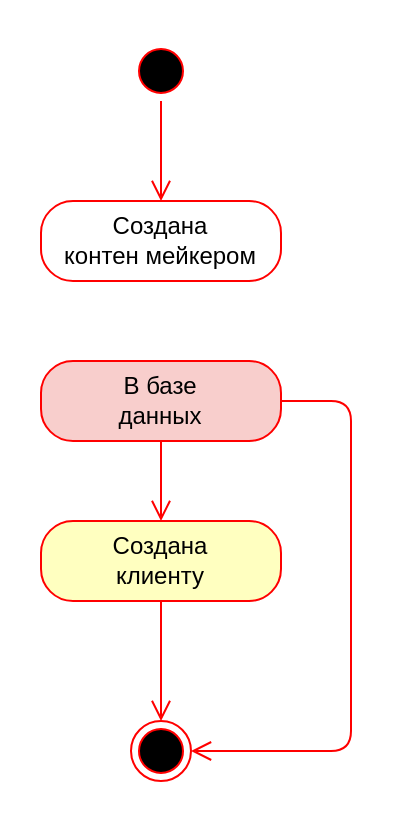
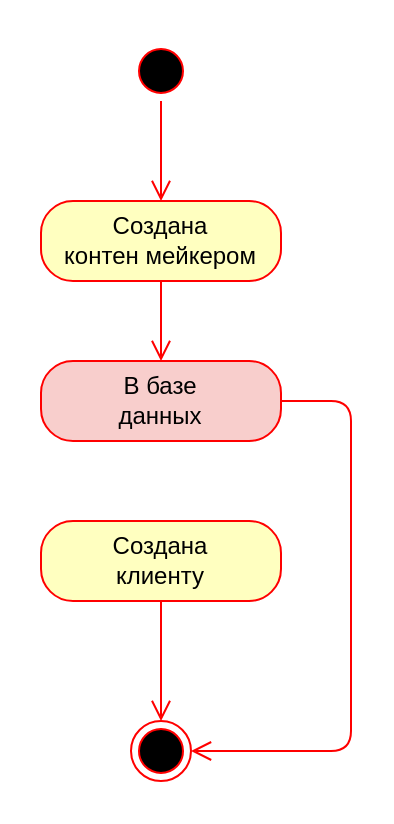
(161, 241) -> (161, 241)
none -> (161, 318)
(161, 478) -> none
